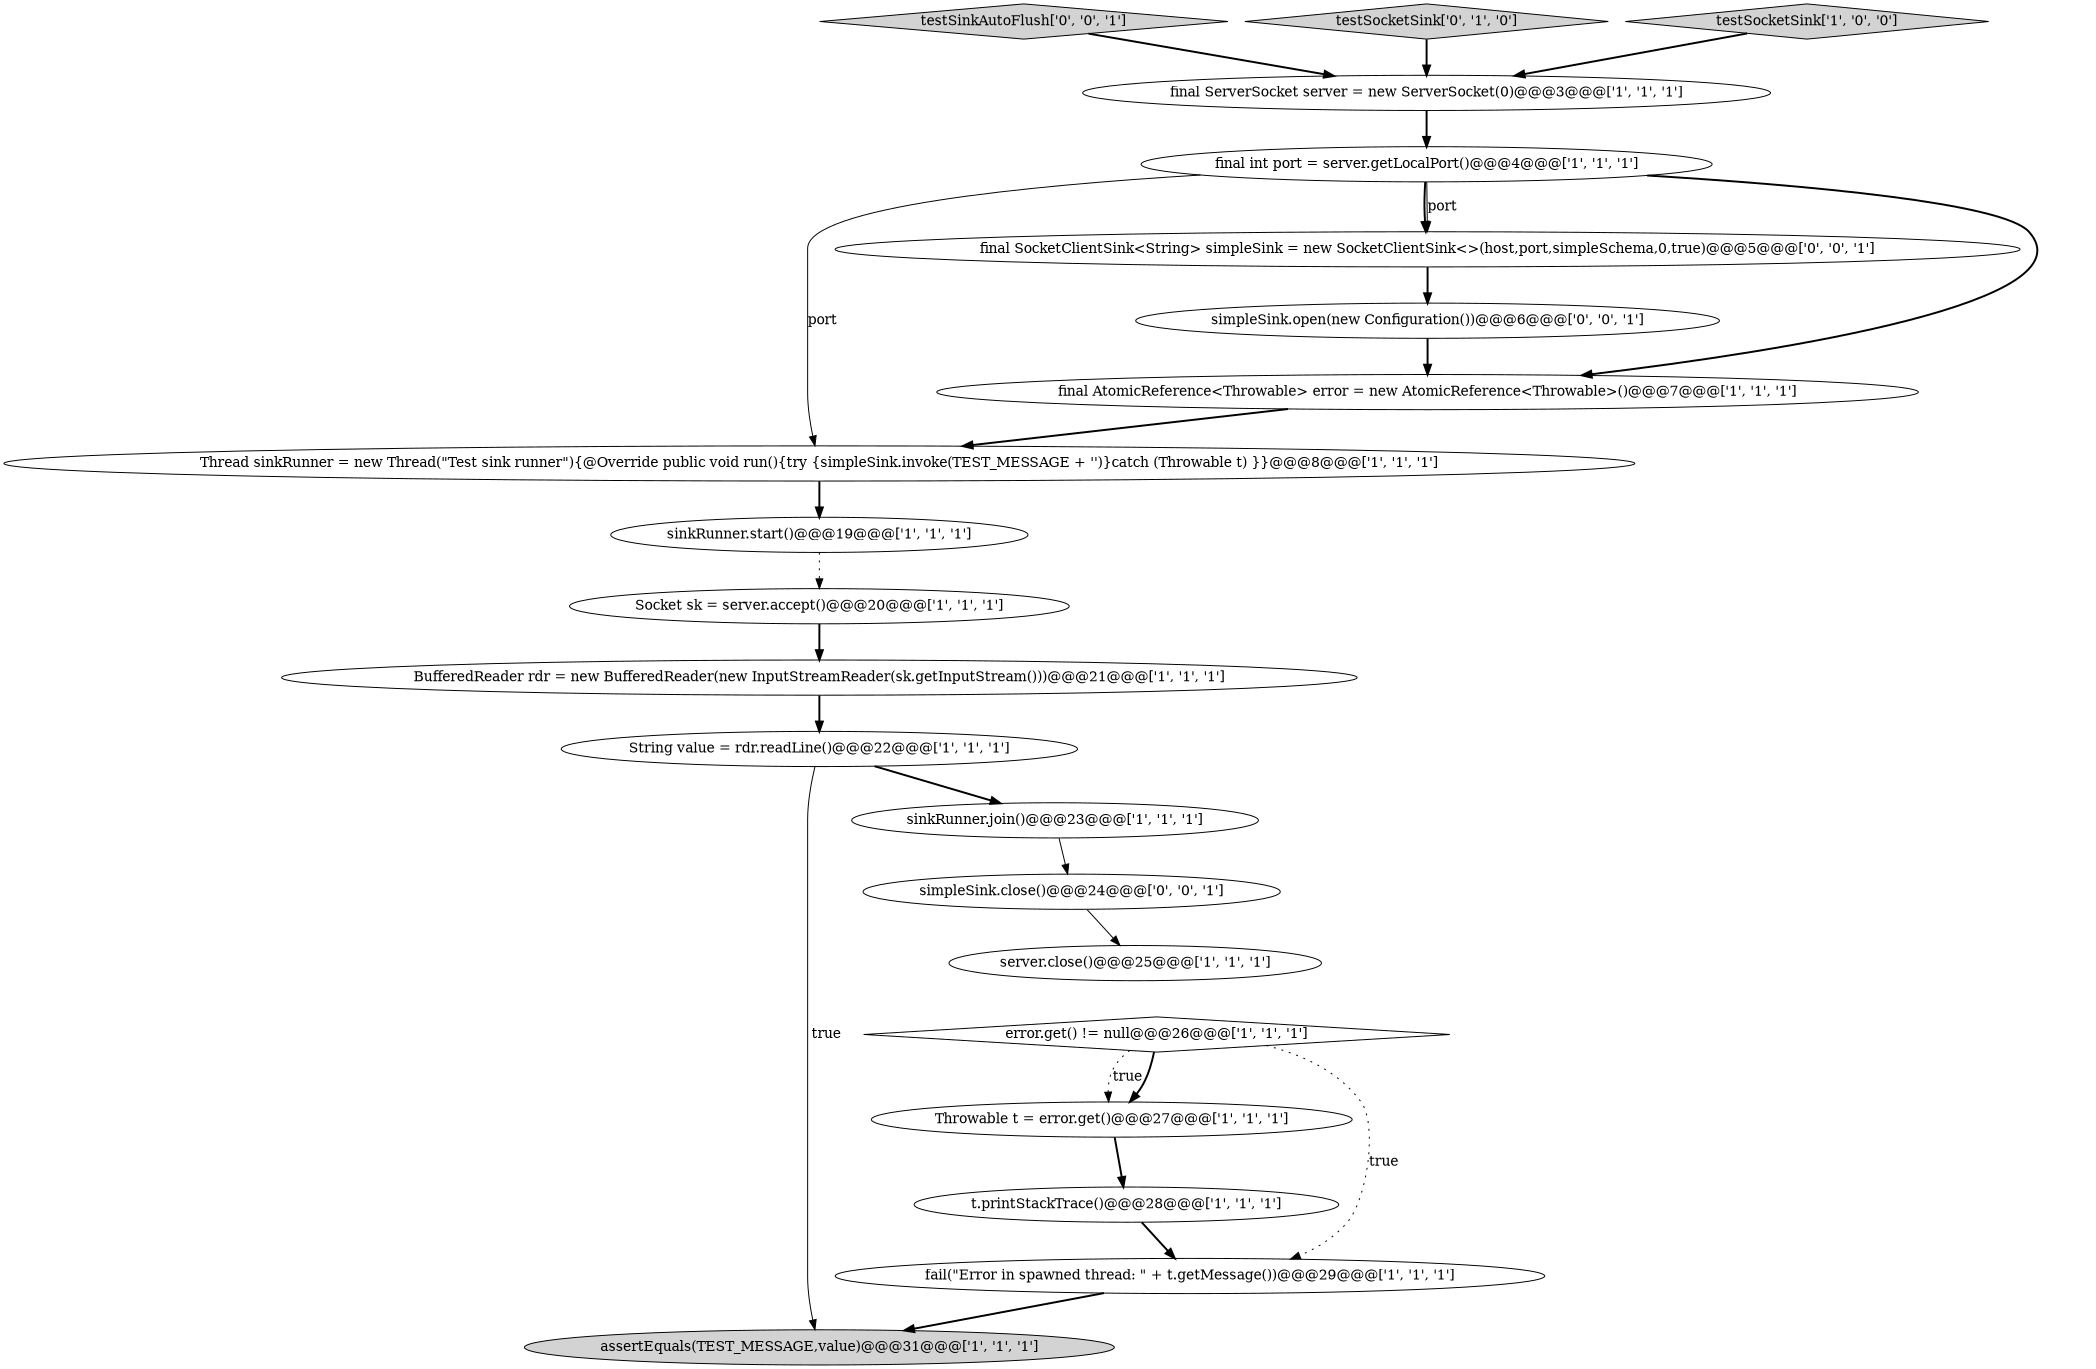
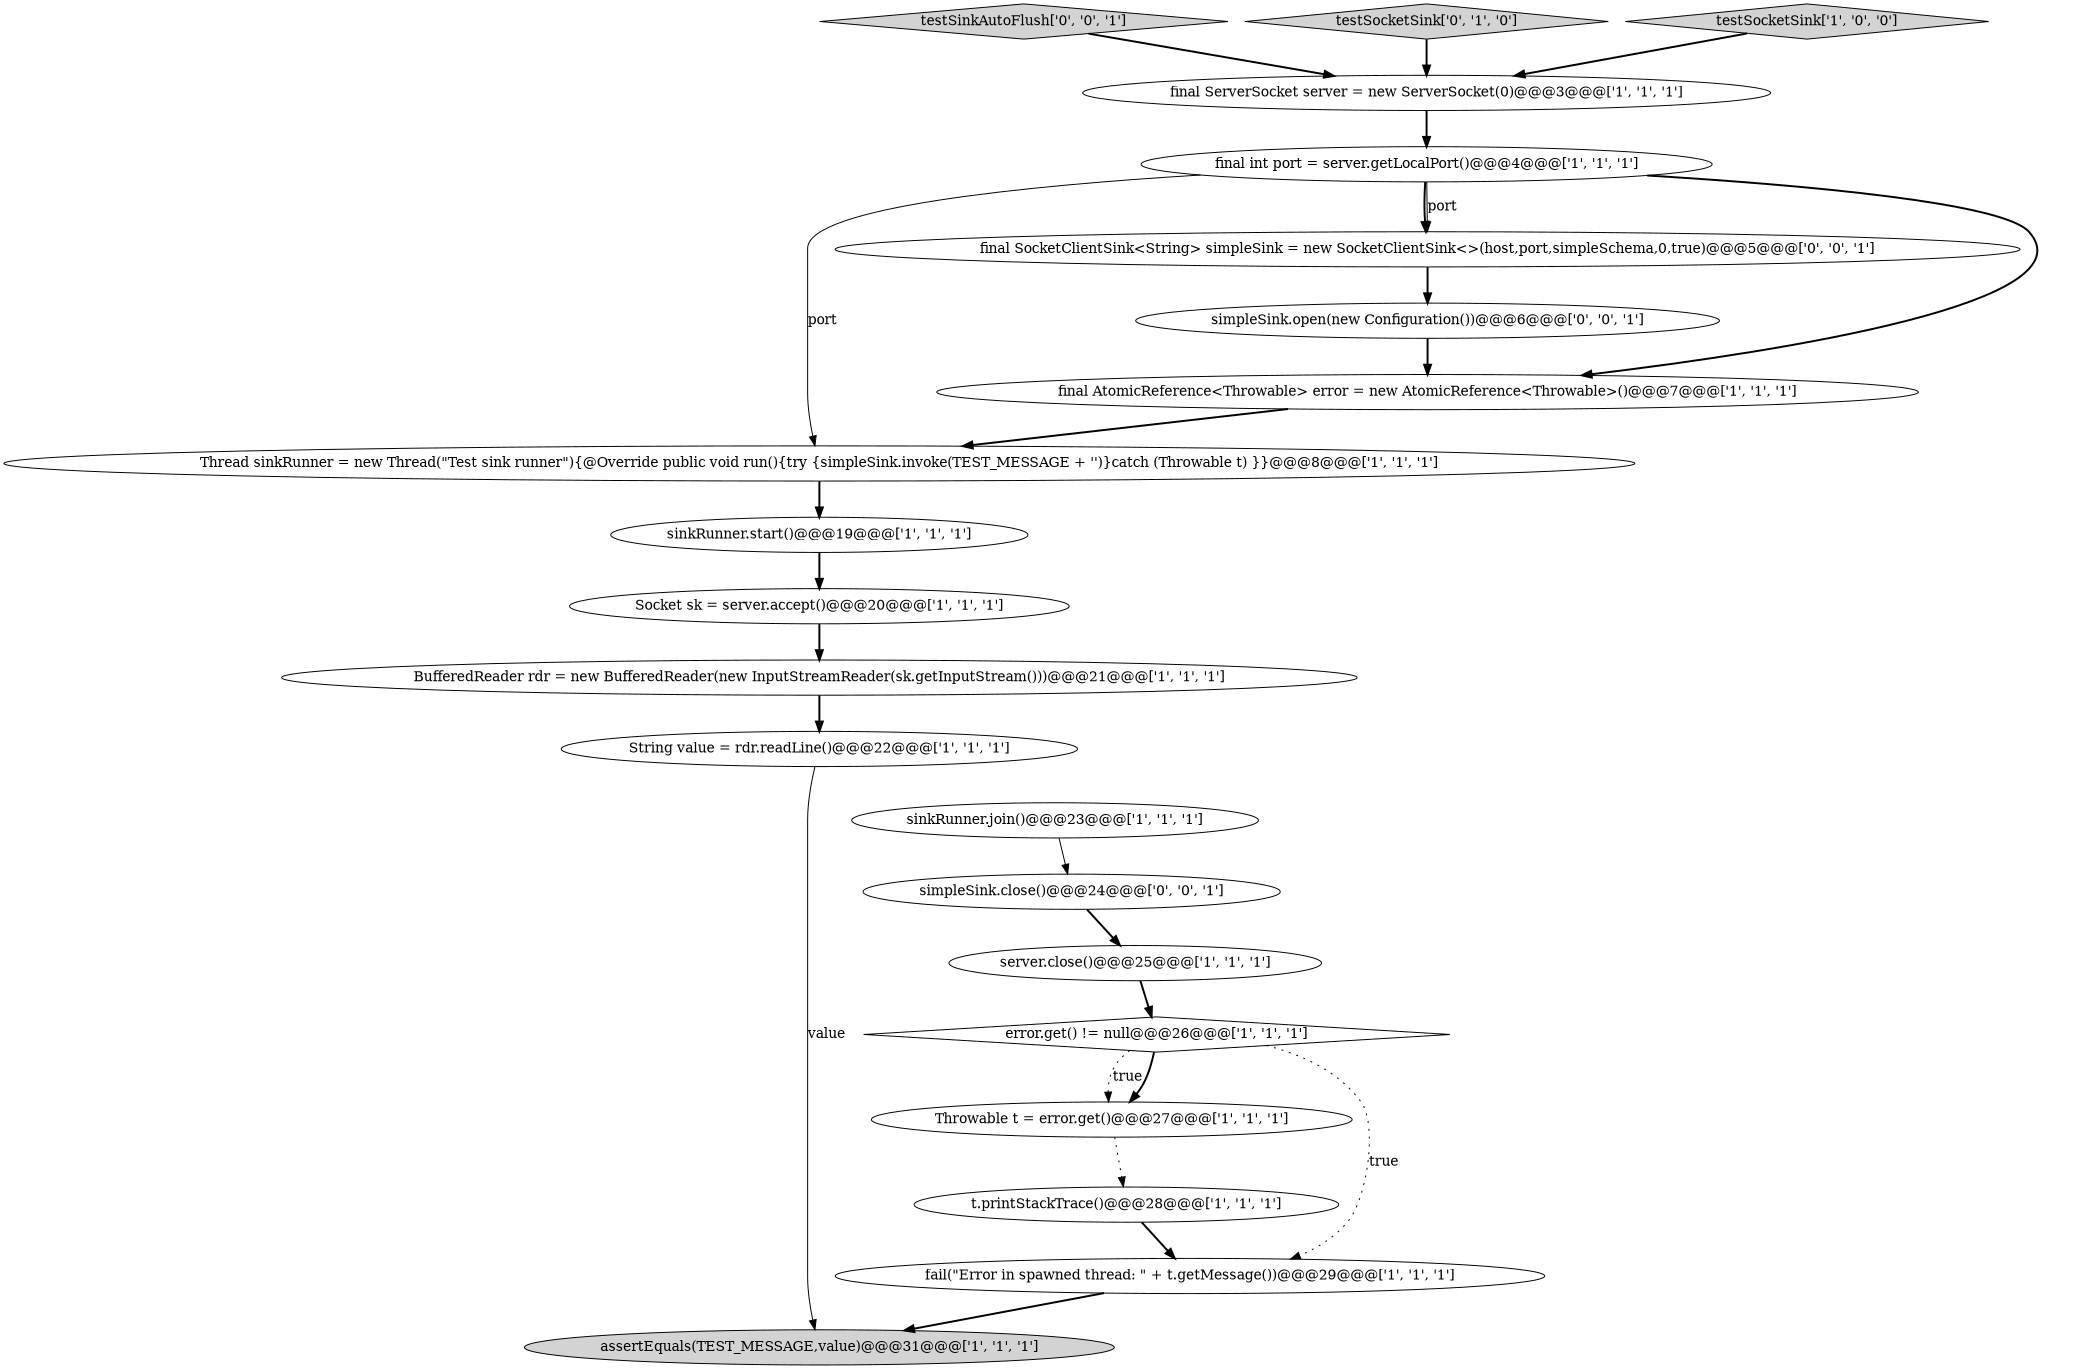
(819, 566) -> (819, 566)
(933, 783) -> none
(1100, 924) -> (1100, 924)
none -> (1144, 994)
(827, 1034) -> (827, 1034)
(1118, 1157) -> (1118, 1157)
